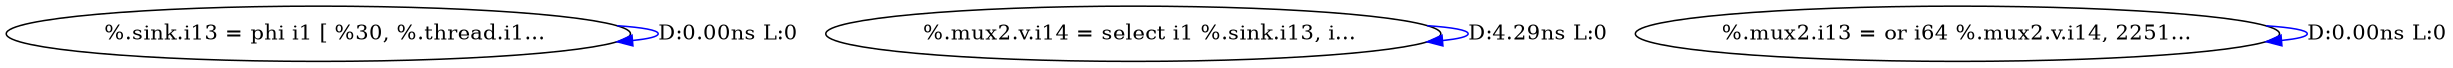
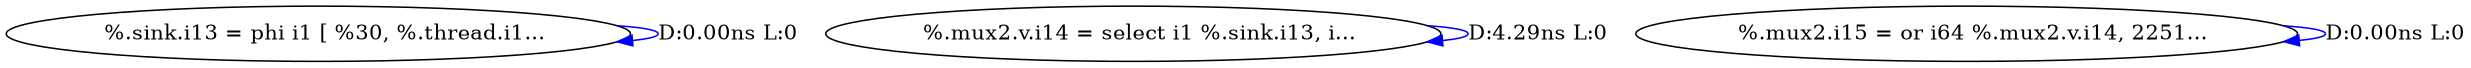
(1957, 34) -> (1967, 34)
